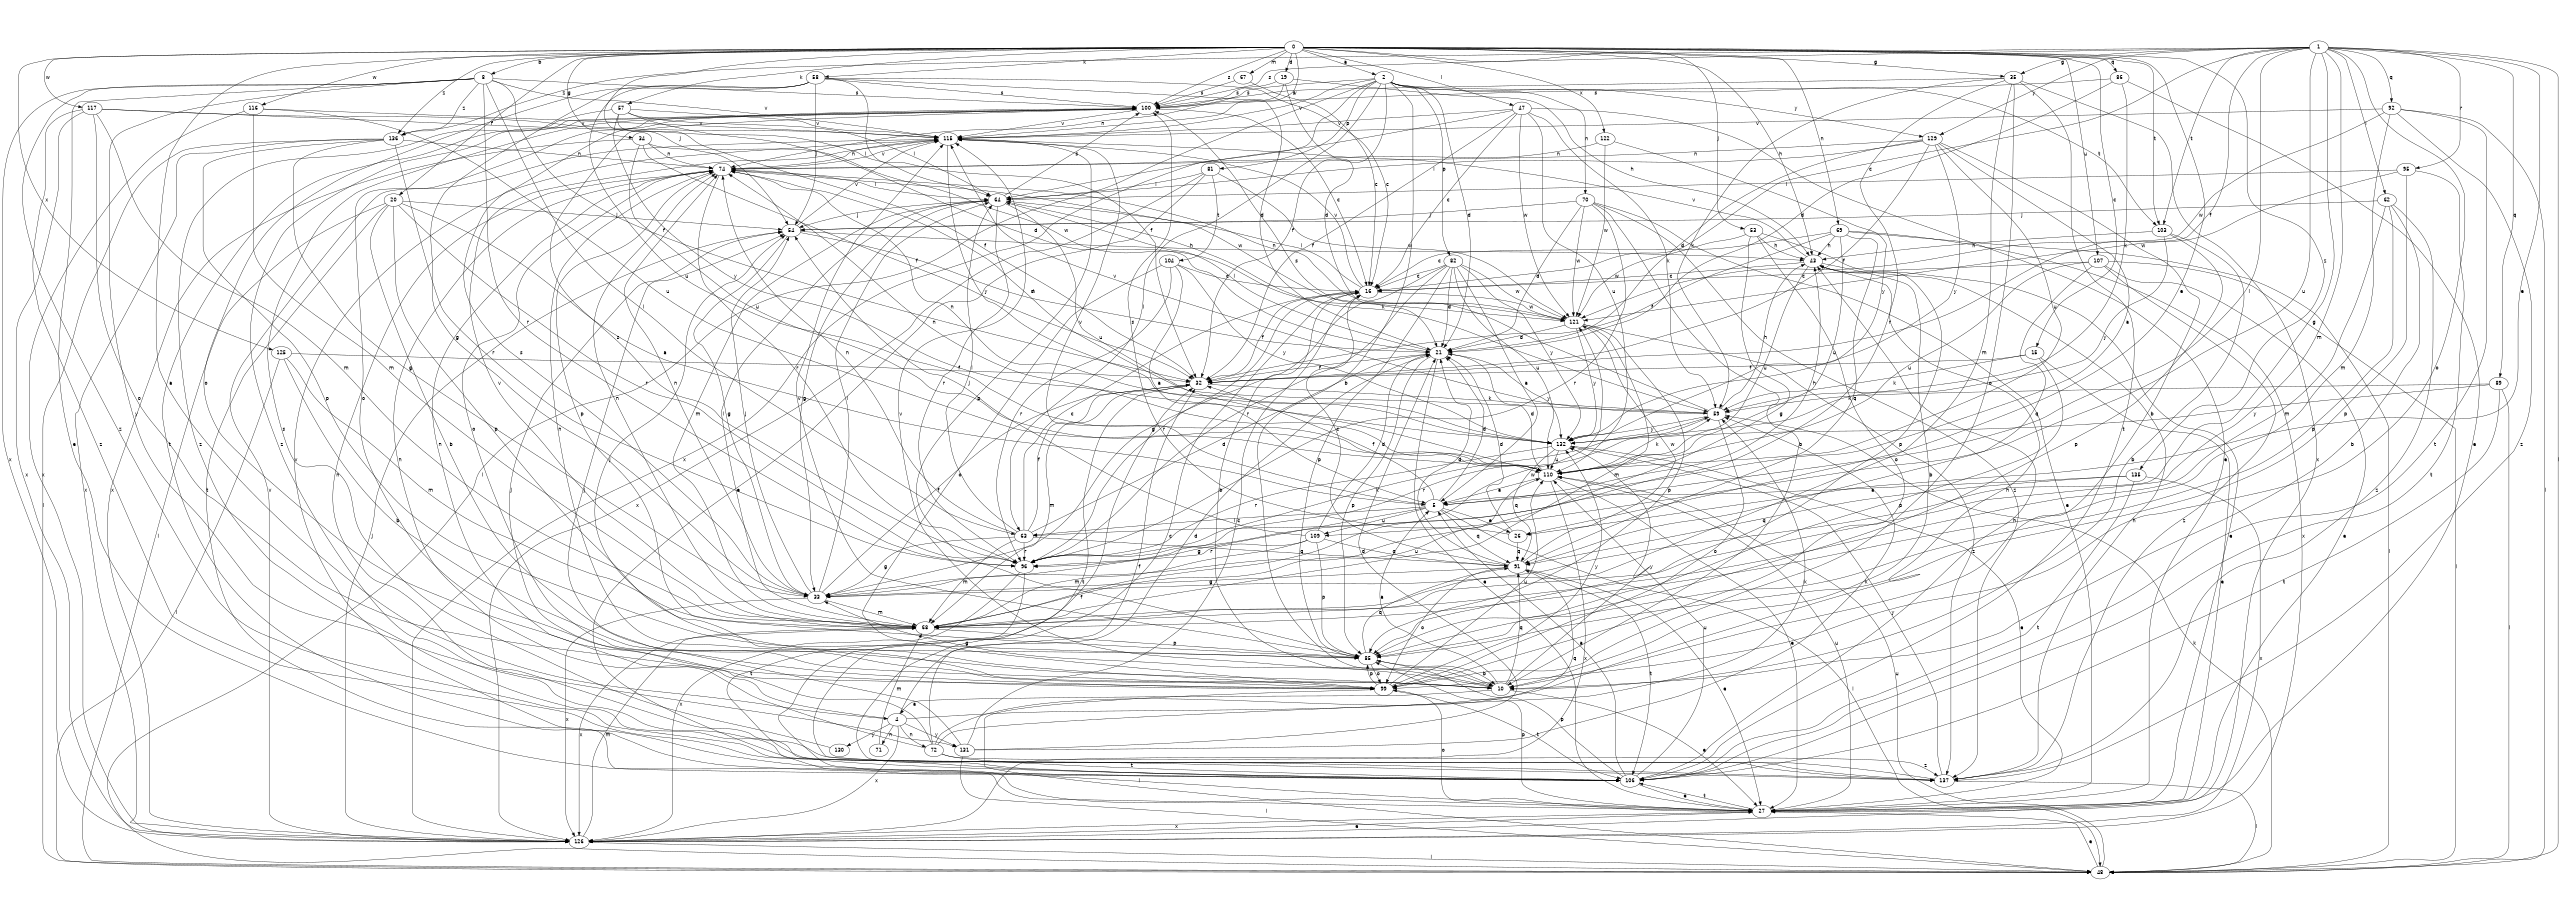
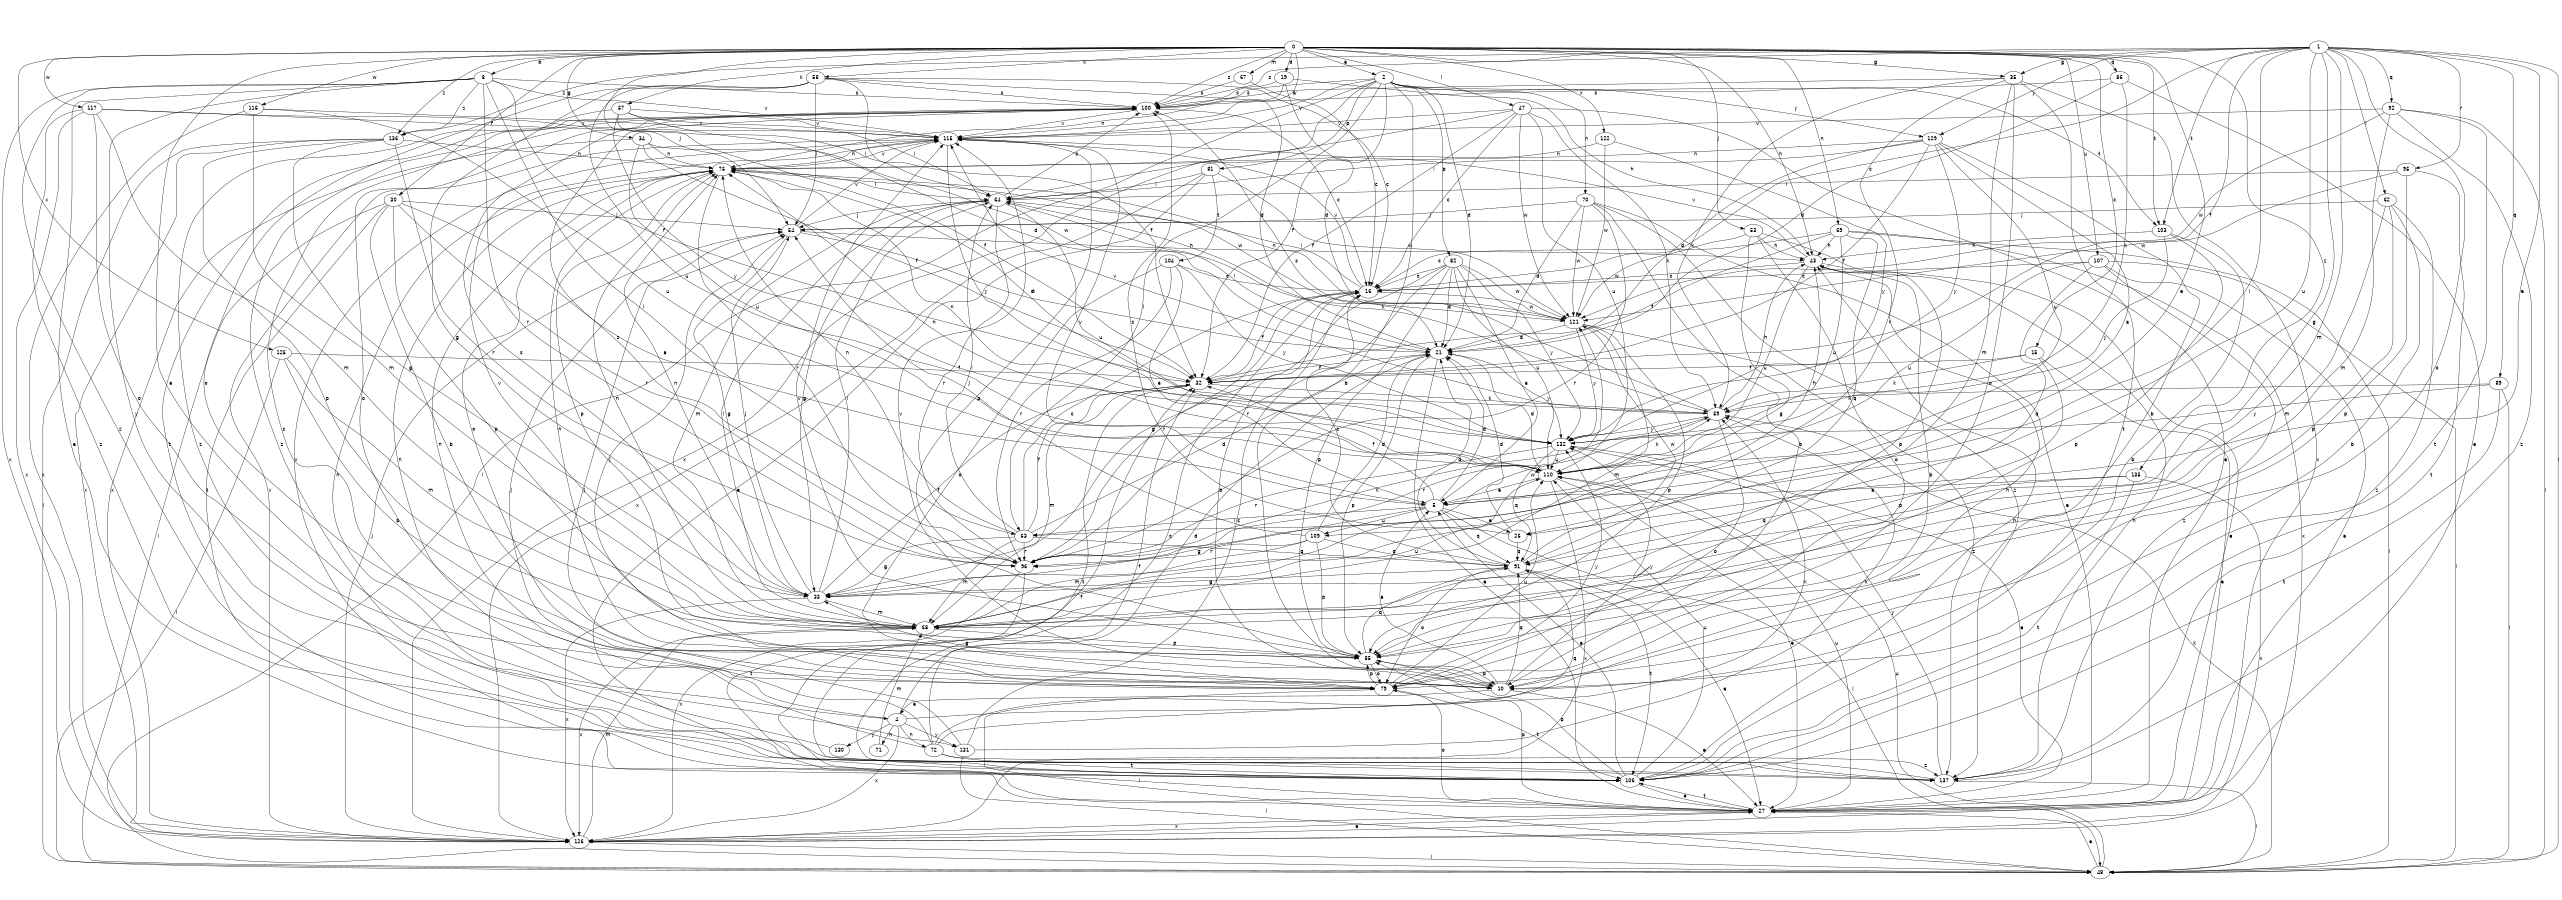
(722, 170) -> (722, 170)
(394, 200) -> (394, 200)
(1384, 689) -> (1384, 689)
(1457, 715) -> none
